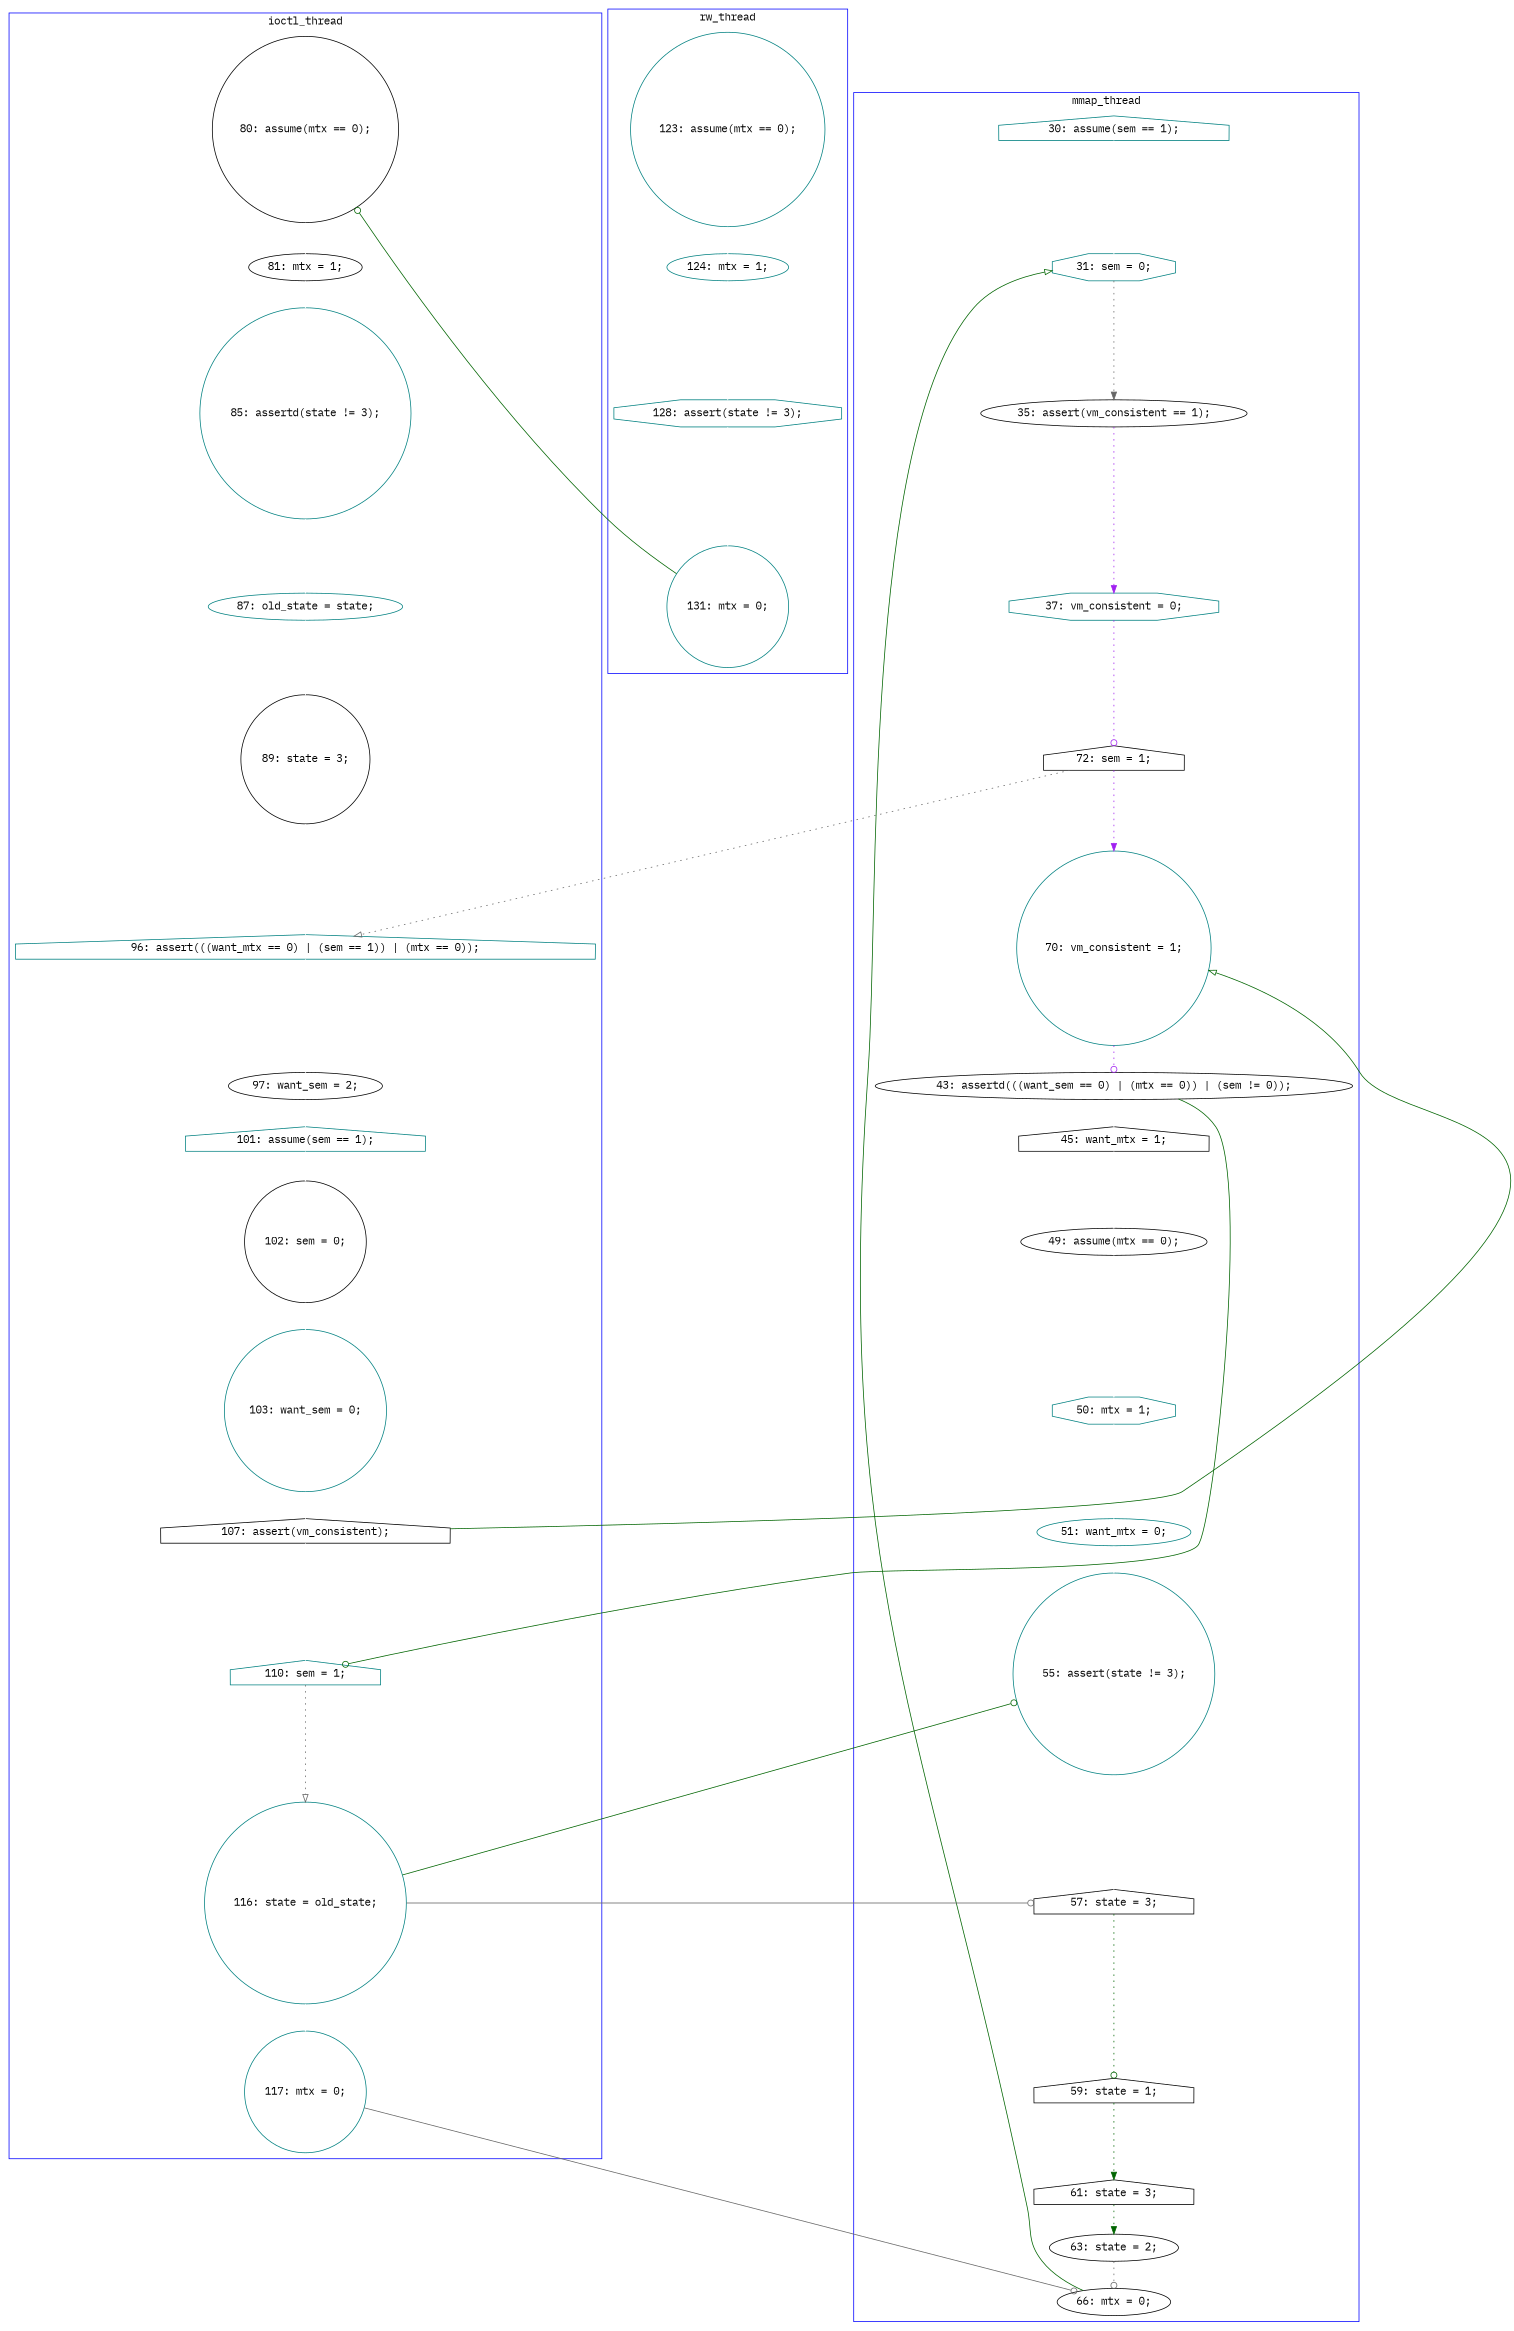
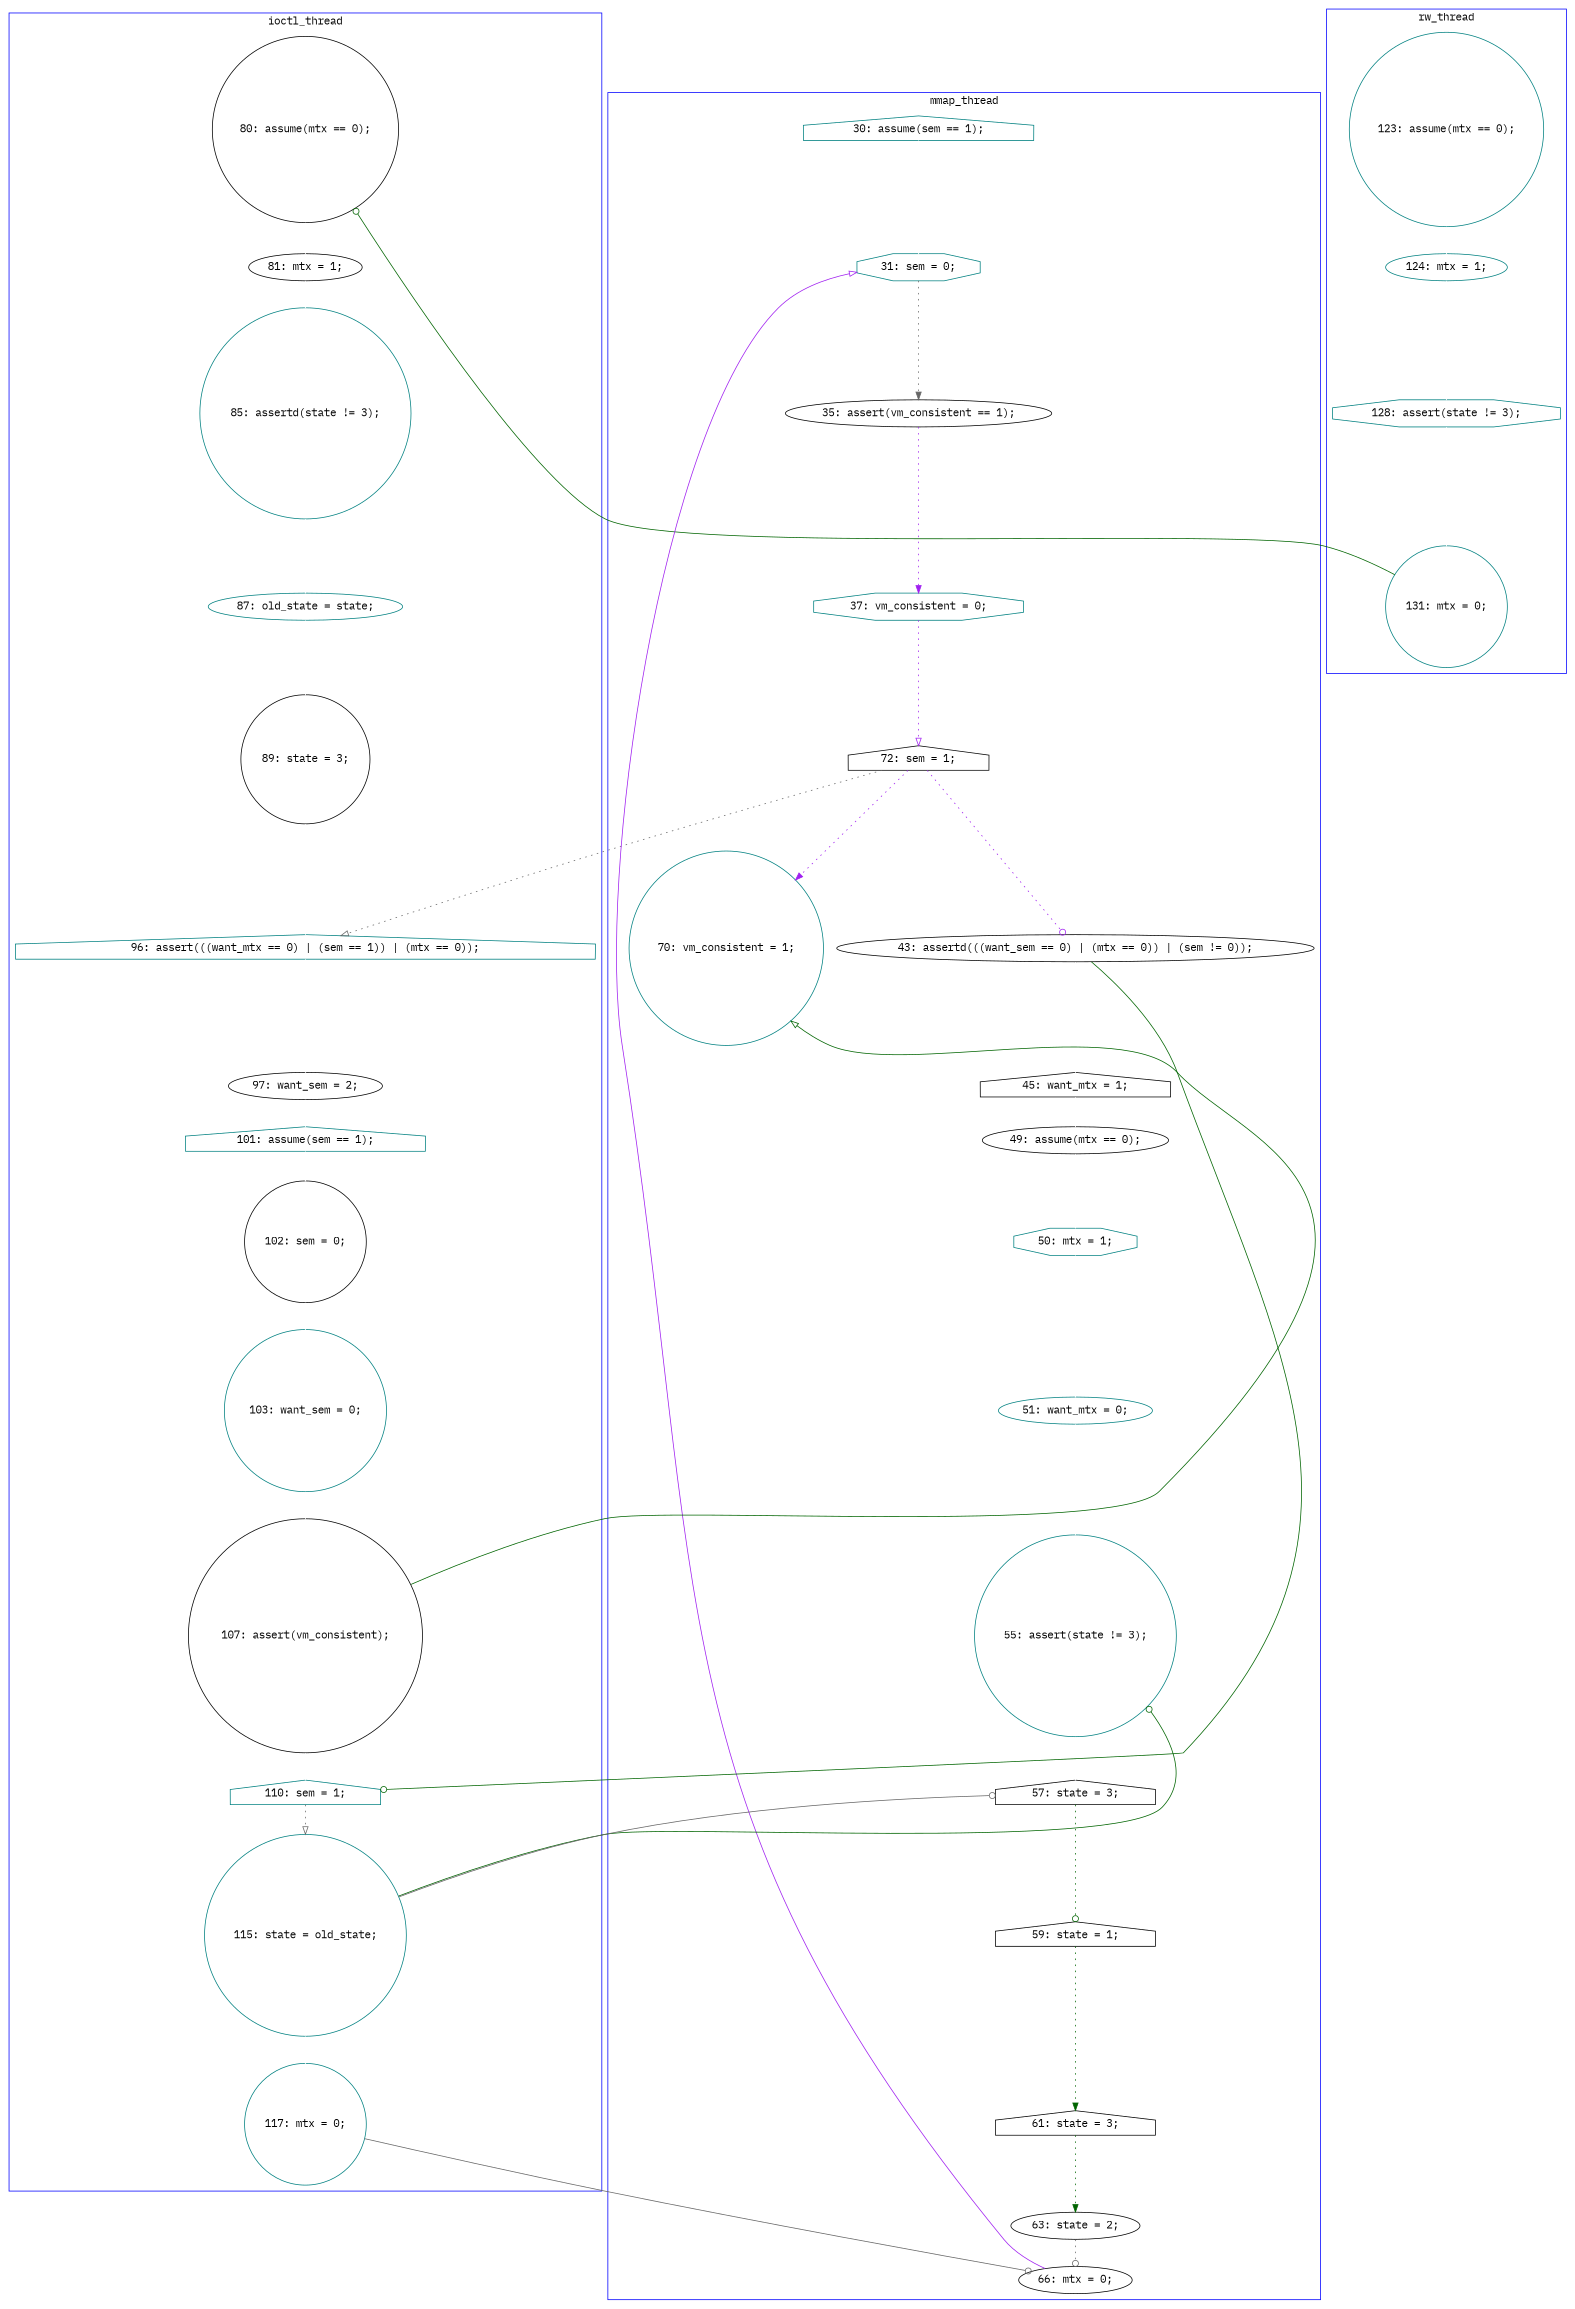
(1114, 680) -> (919, 679)
(1114, 1056) -> (994, 850)
(861, 1272) -> (654, 1284)
(305, 1532) -> (305, 1636)
(305, 1903) -> (305, 1935)
